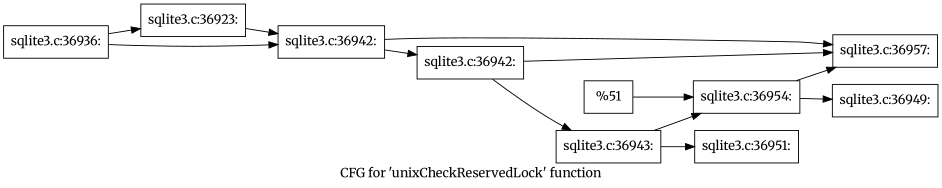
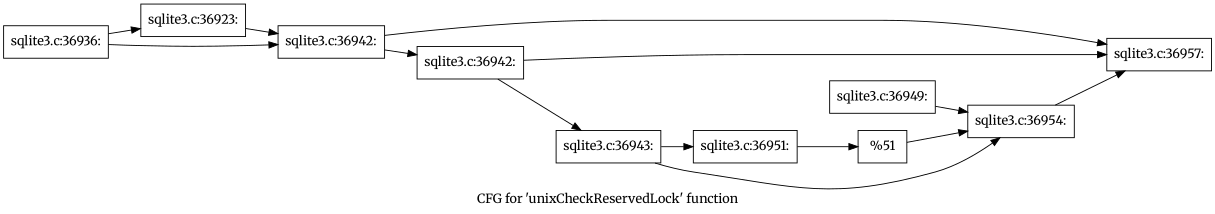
(811, 99) -> (947, 108)
none -> (823, 147)
